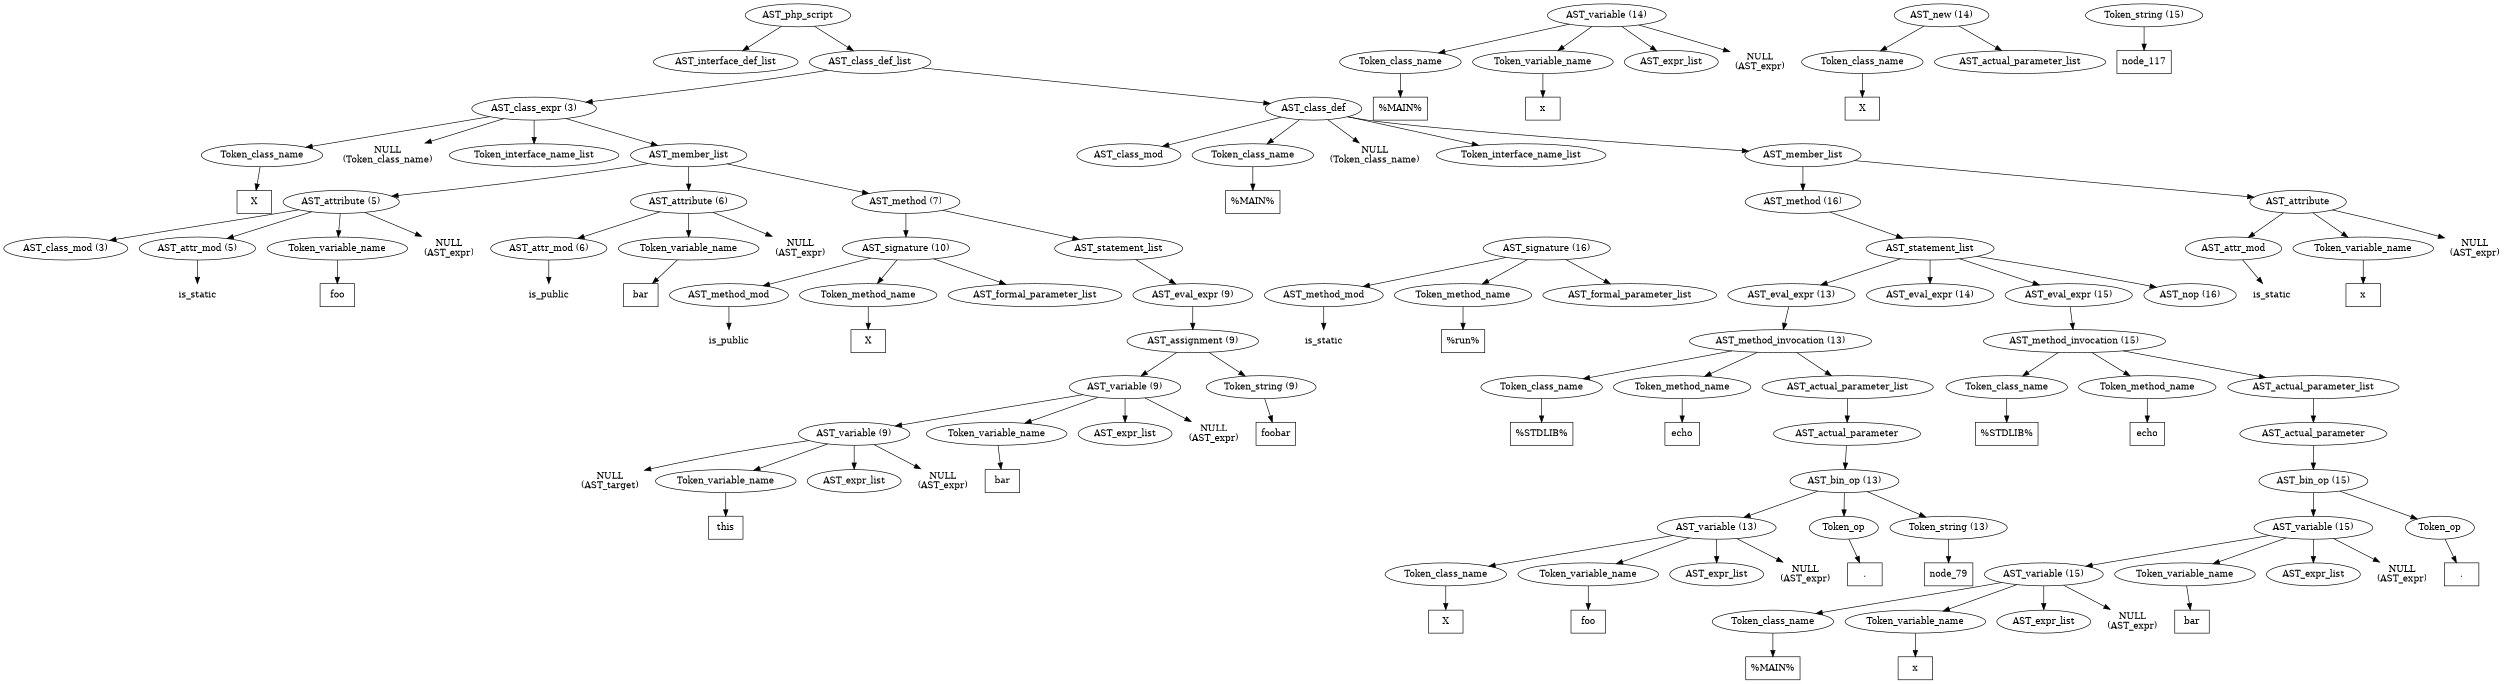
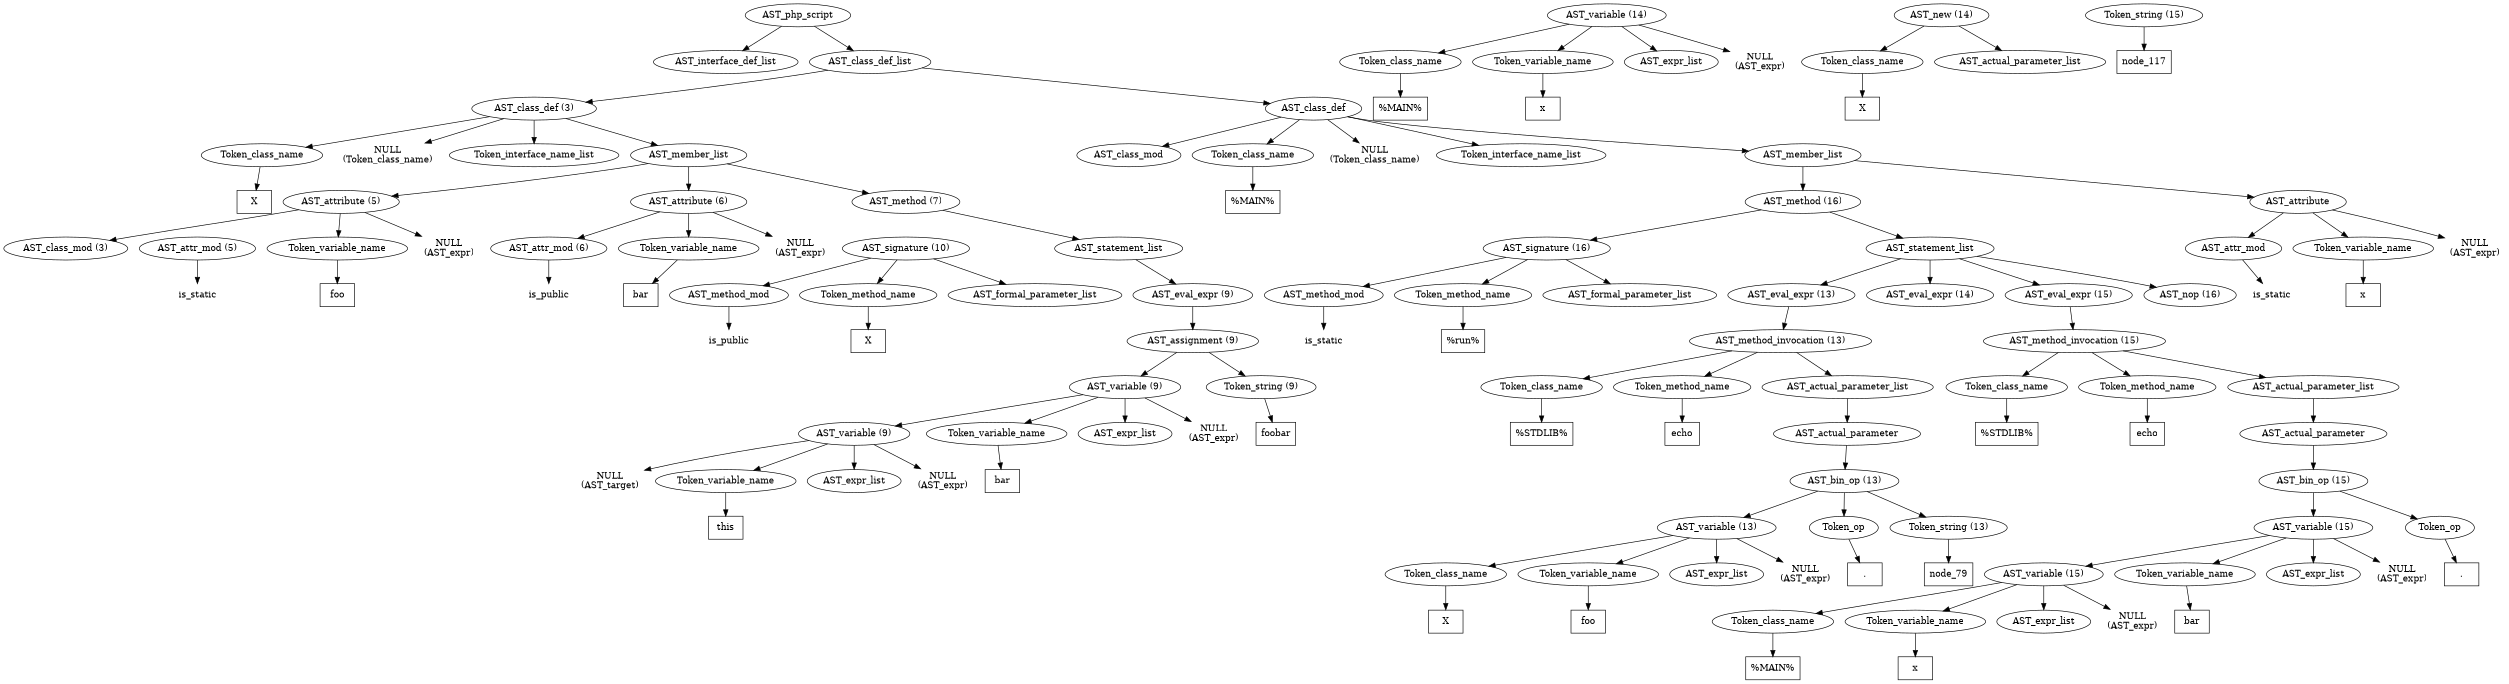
(534, 109) -> (534, 109)
(906, 222) -> none
(273, 224) -> none
none -> (1679, 224)
